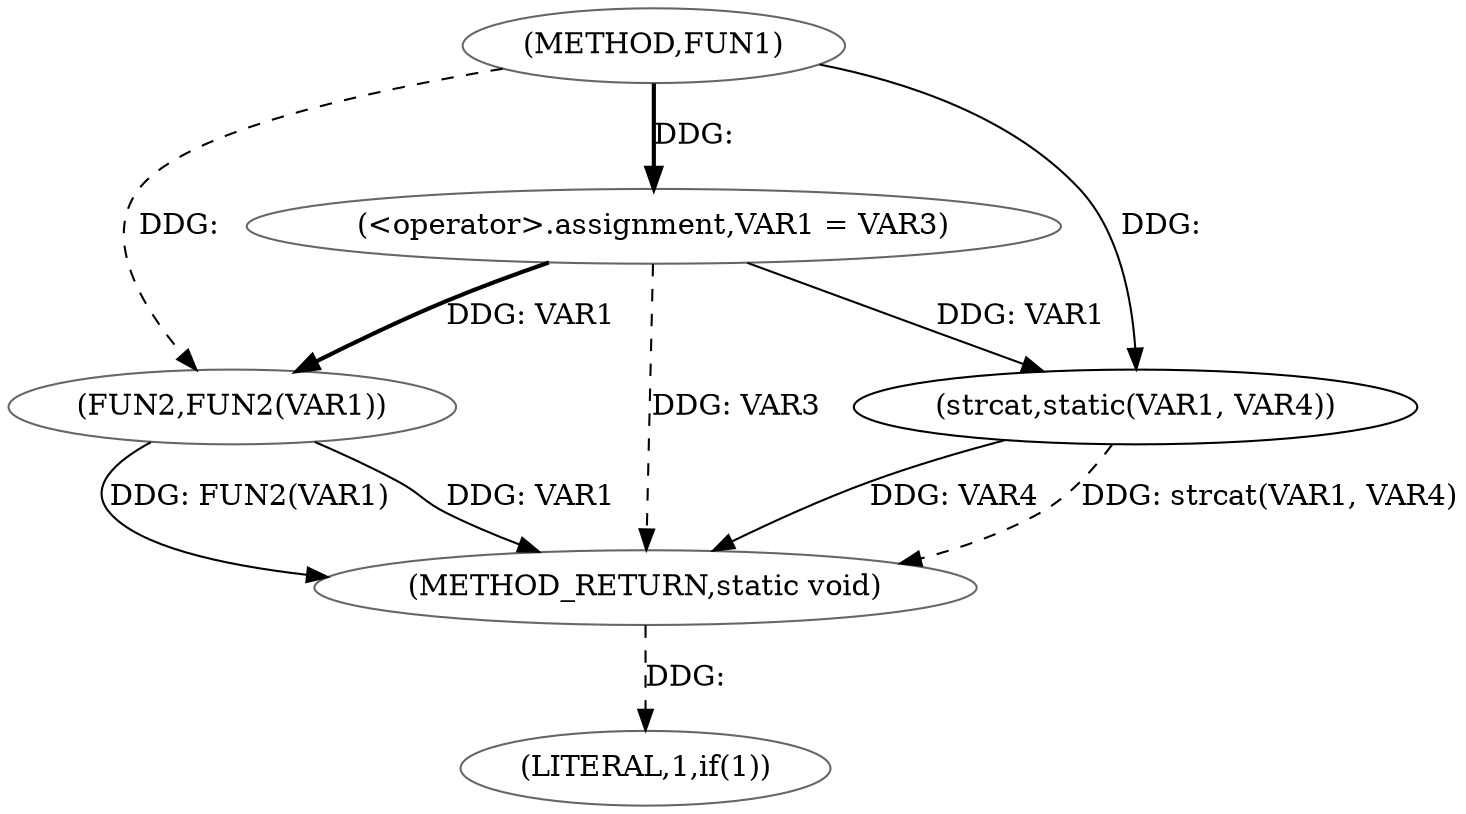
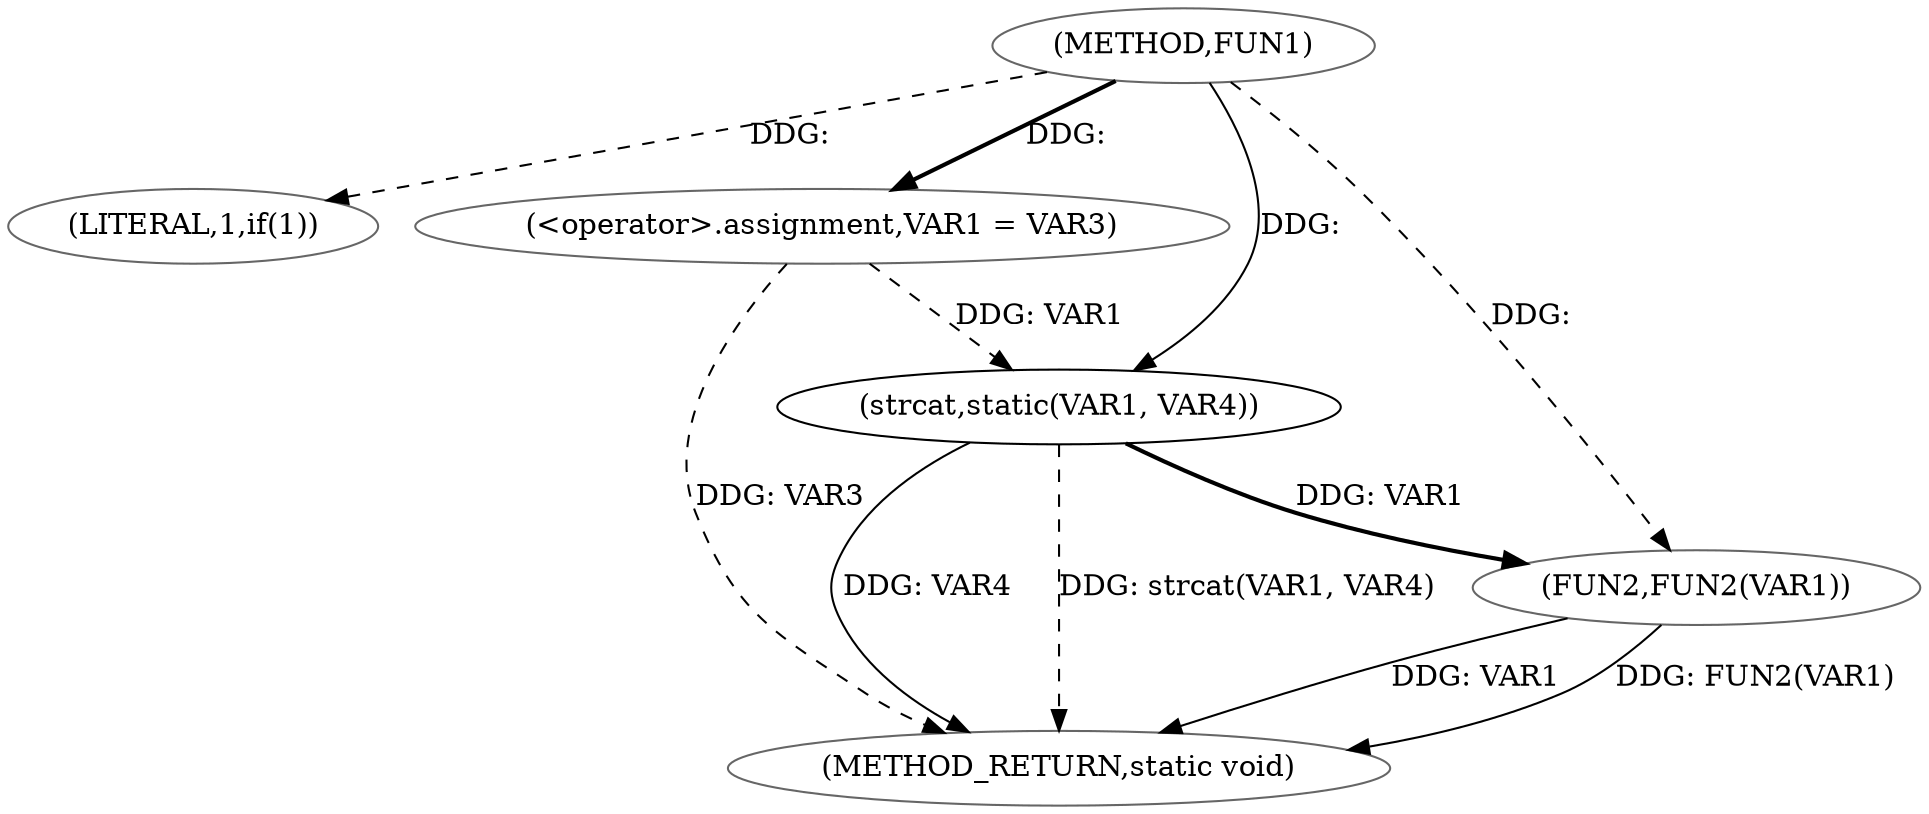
(431, 308) -> (1310, 517)
(885, 313) -> (932, 310)
(646, 668) -> (697, 134)
